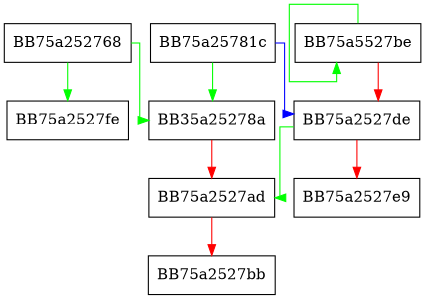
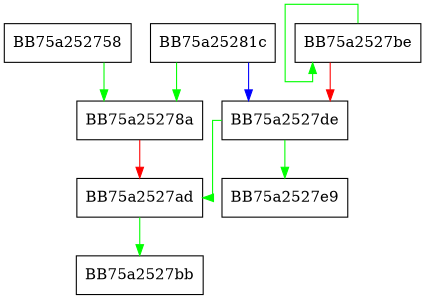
(68, 43) -> (68, 43)
(213, 43) -> (213, 43)
(358, 43) -> (358, 43)
(68, 120) -> none
(212, 120) -> (140, 120)
(357, 154) -> (285, 154)
(212, 231) -> (140, 231)
